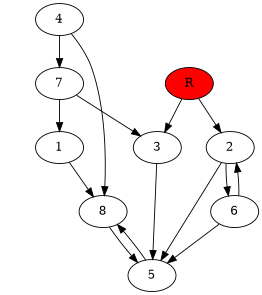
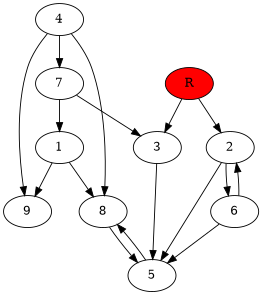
none -> (28, 212)
